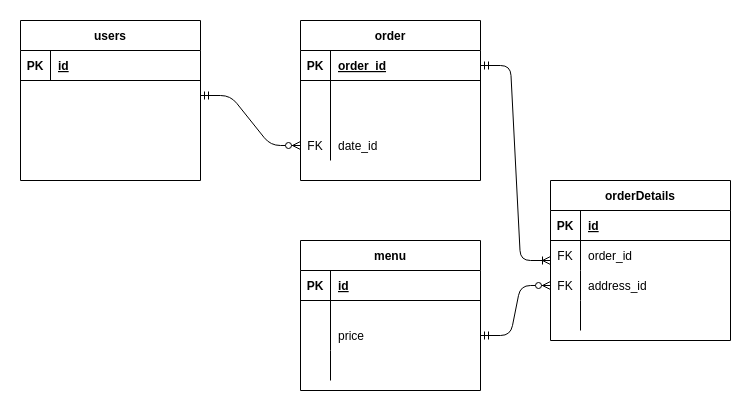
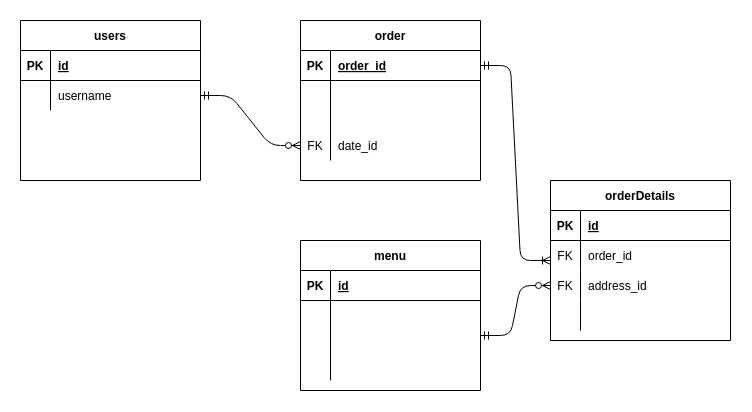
none -> (126, 96)
(406, 336) -> none
